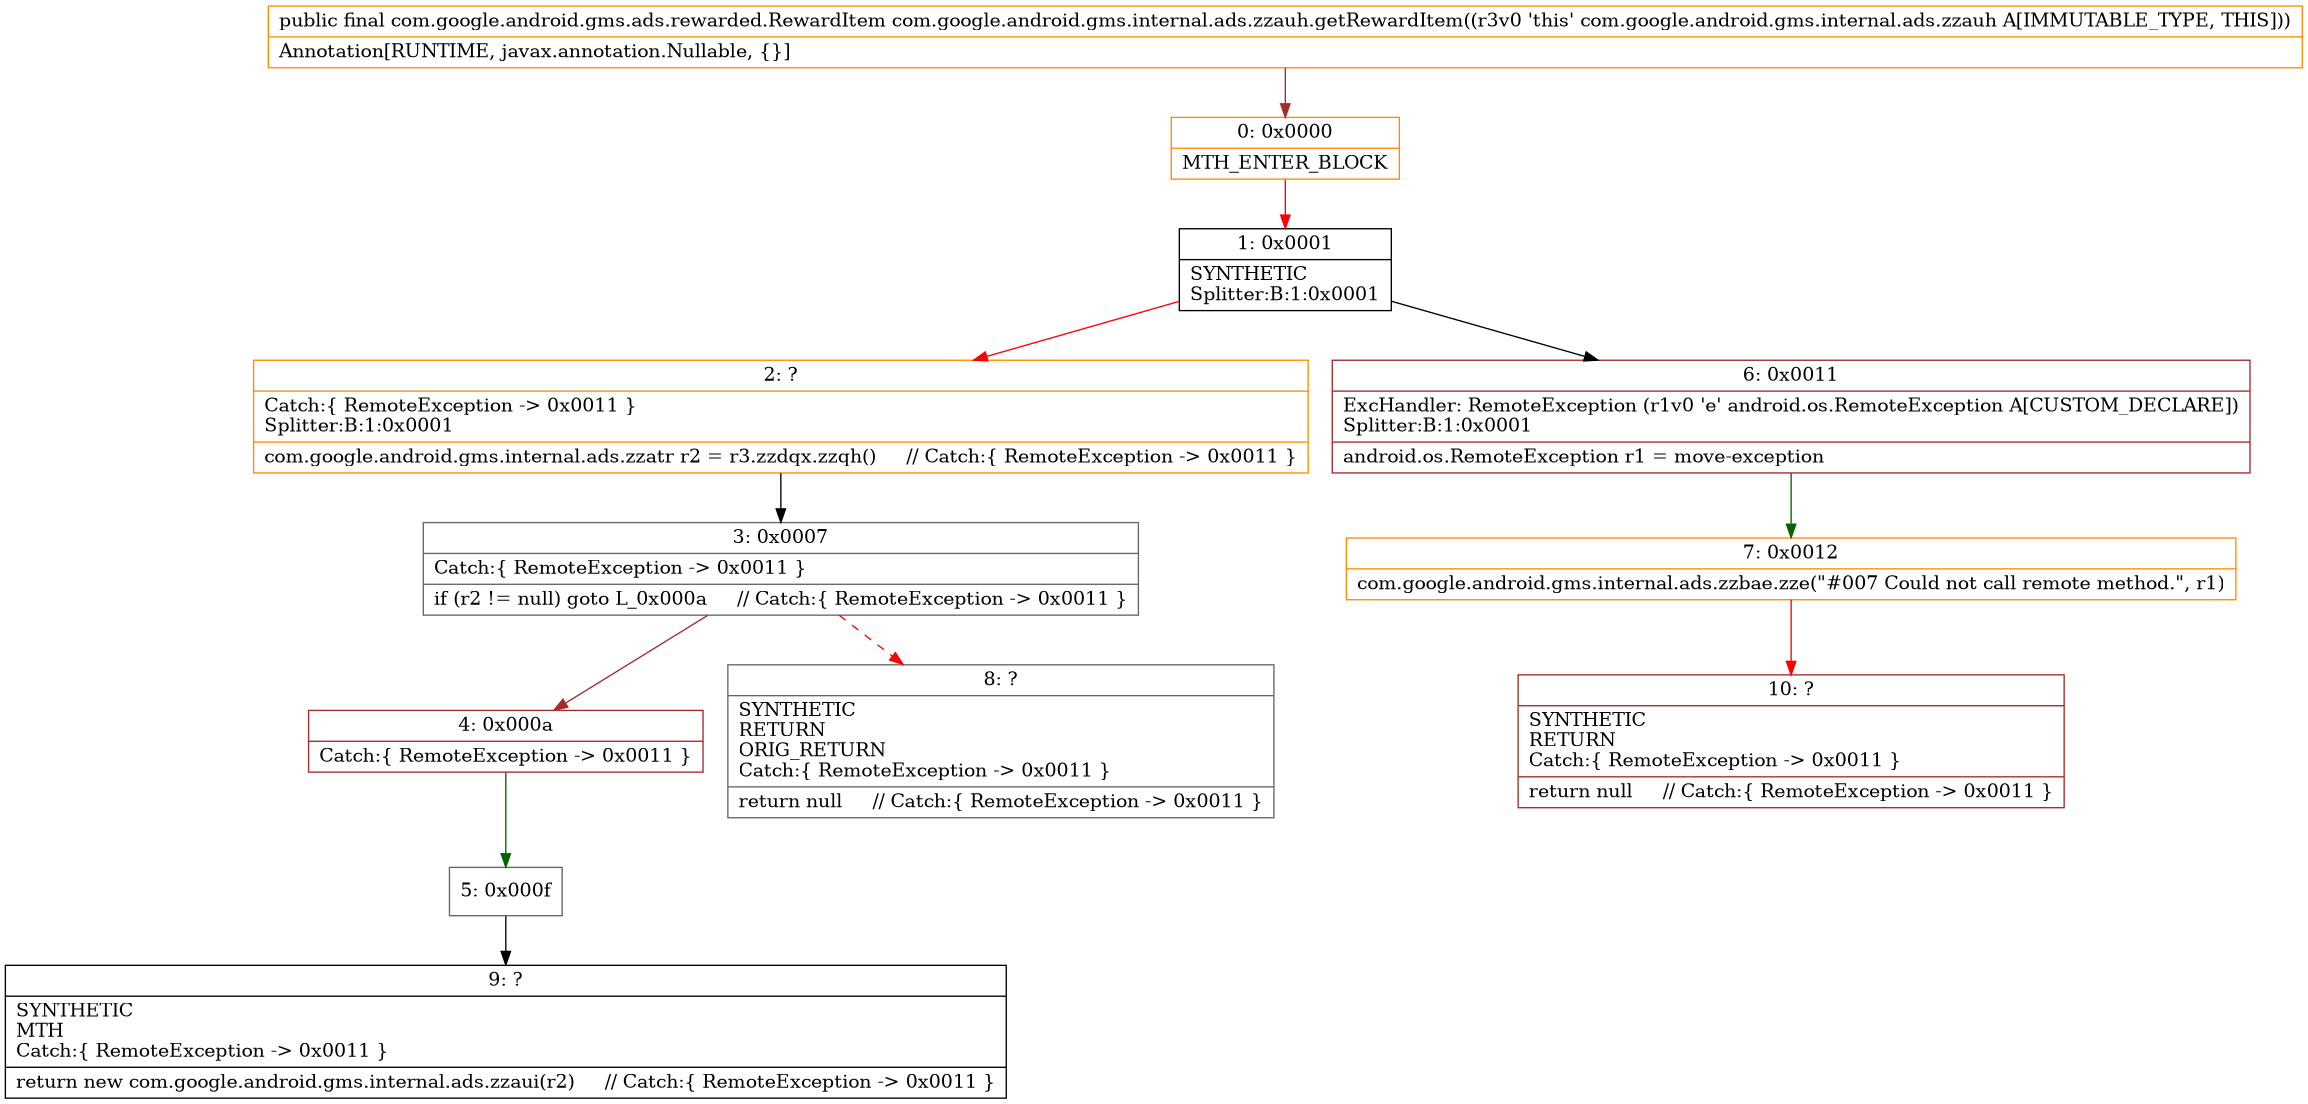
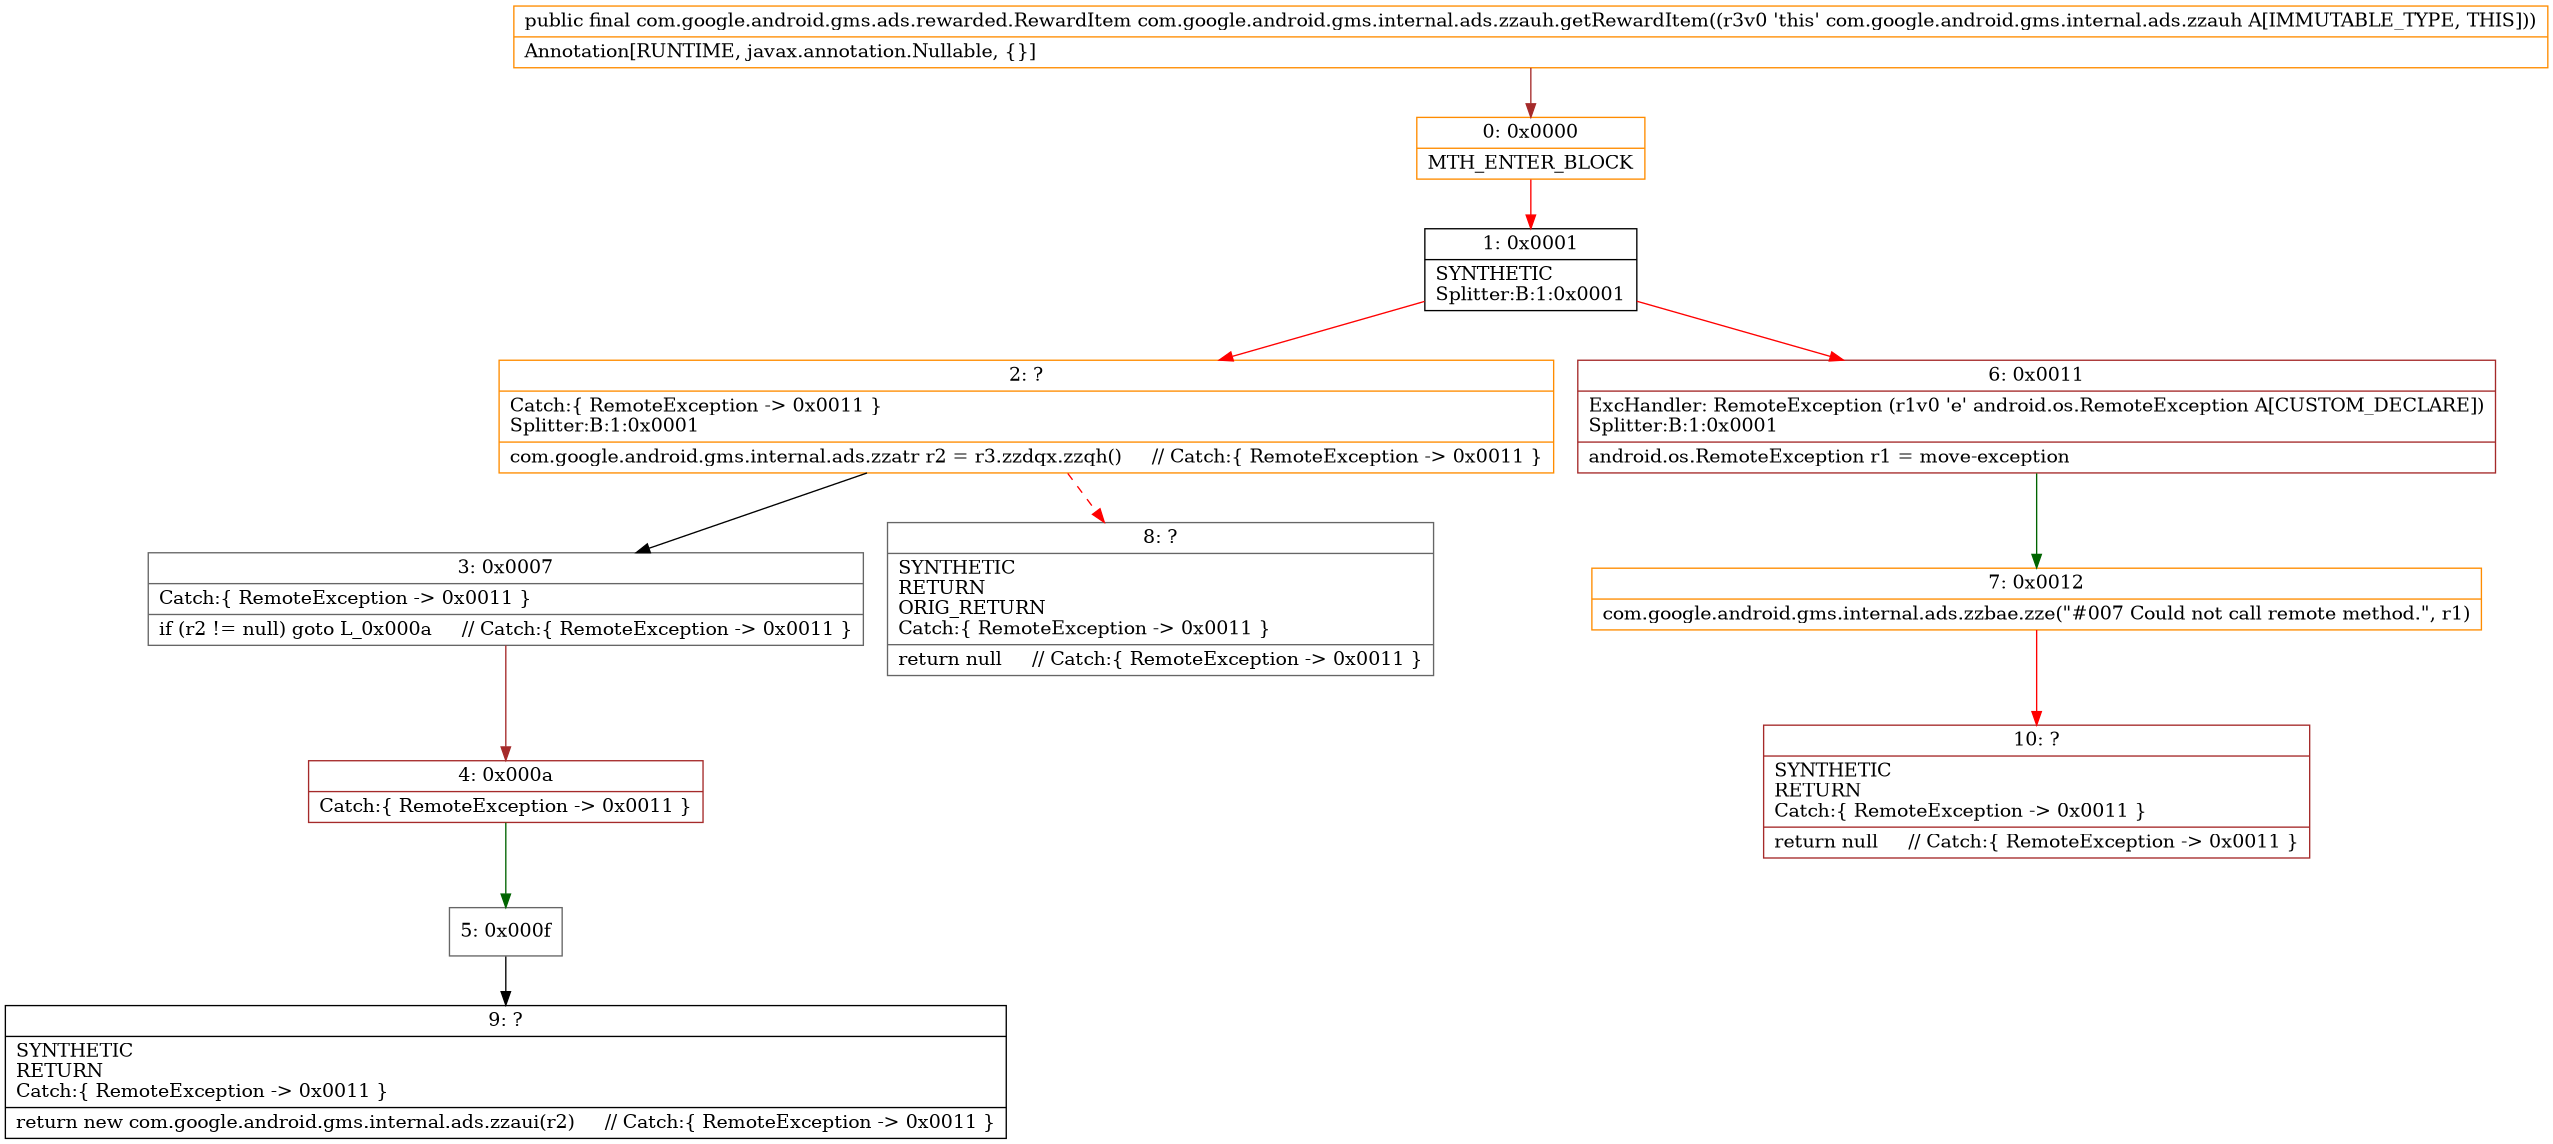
(1488, 329) -> (1734, 329)
(866, 636) -> (1082, 492)
(40, 1031) -> (60, 1071)
